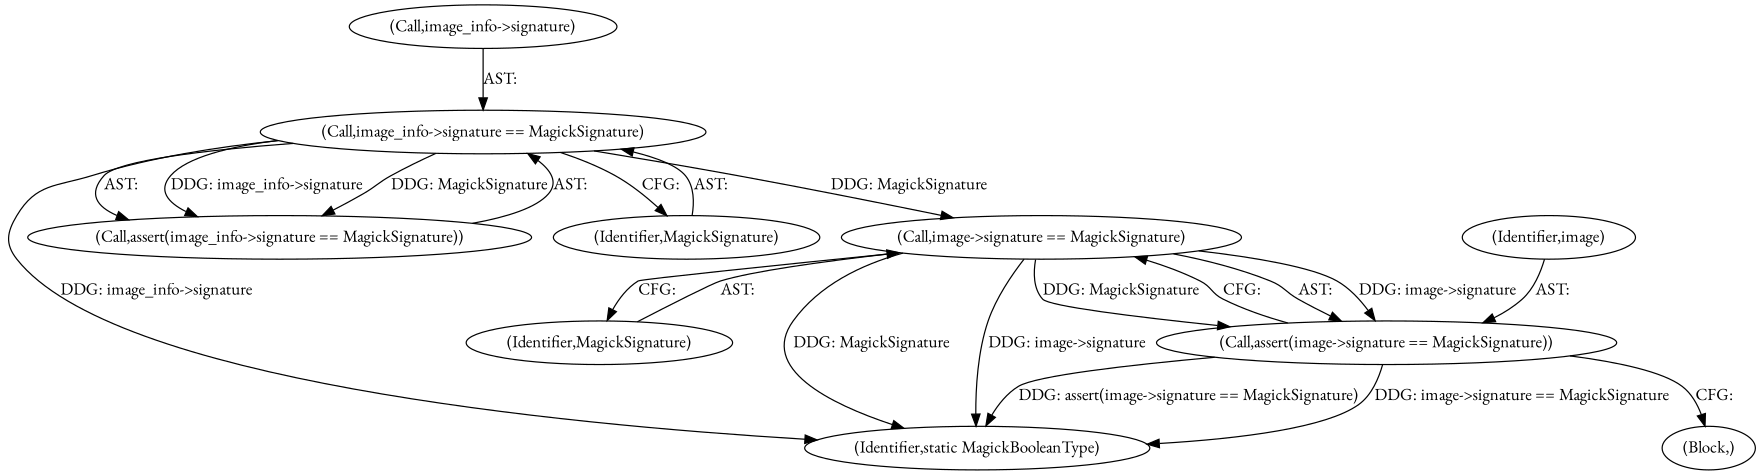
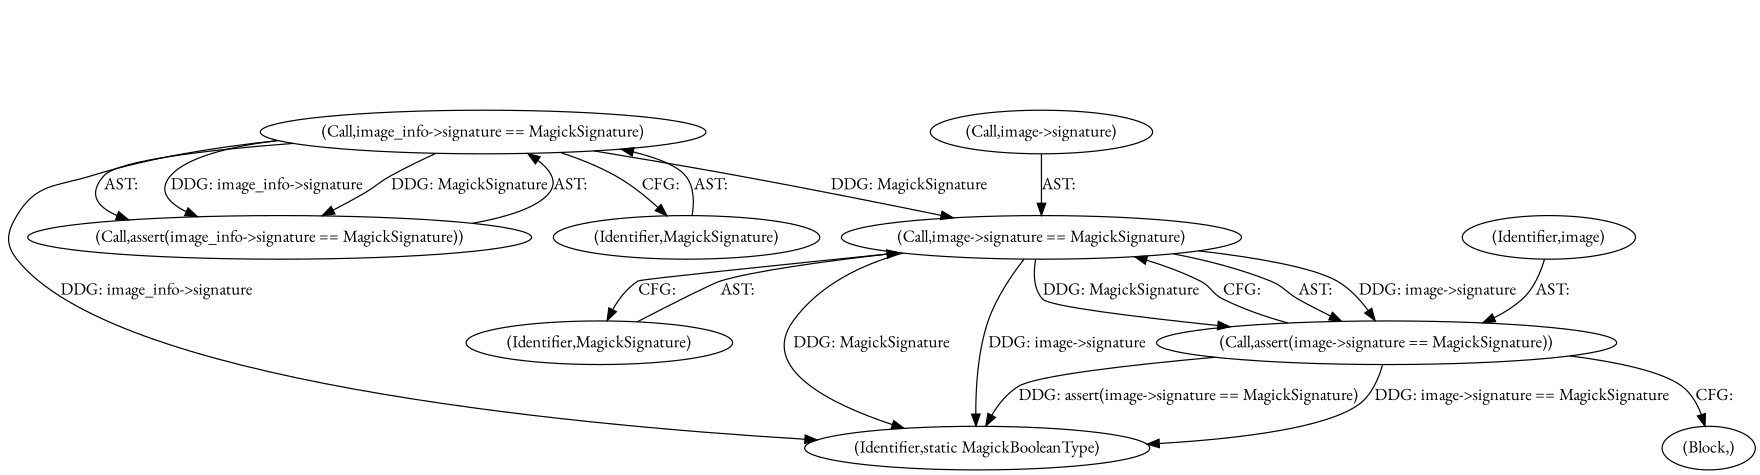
(483, 27) -> none
none -> (1041, 132)
